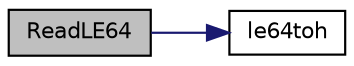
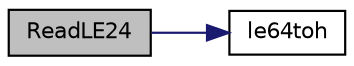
(80, 33) -> (80, 33)
